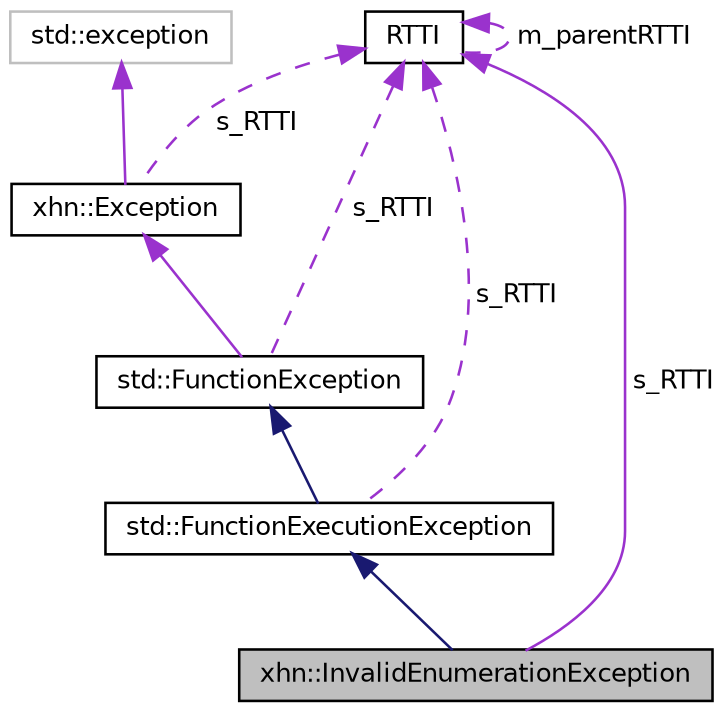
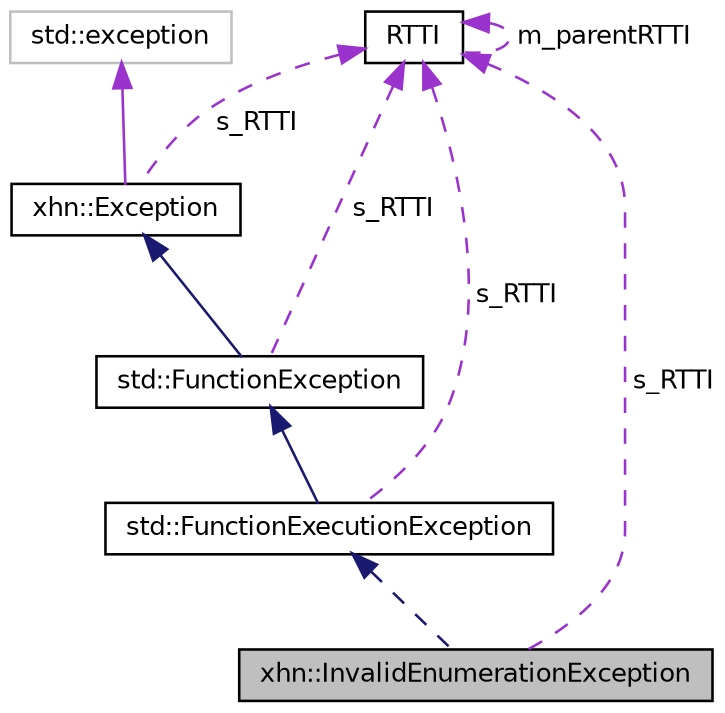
(201, 306) -> (201, 306)
(625, 345) -> (625, 345)
(412, 611) -> (412, 611)
